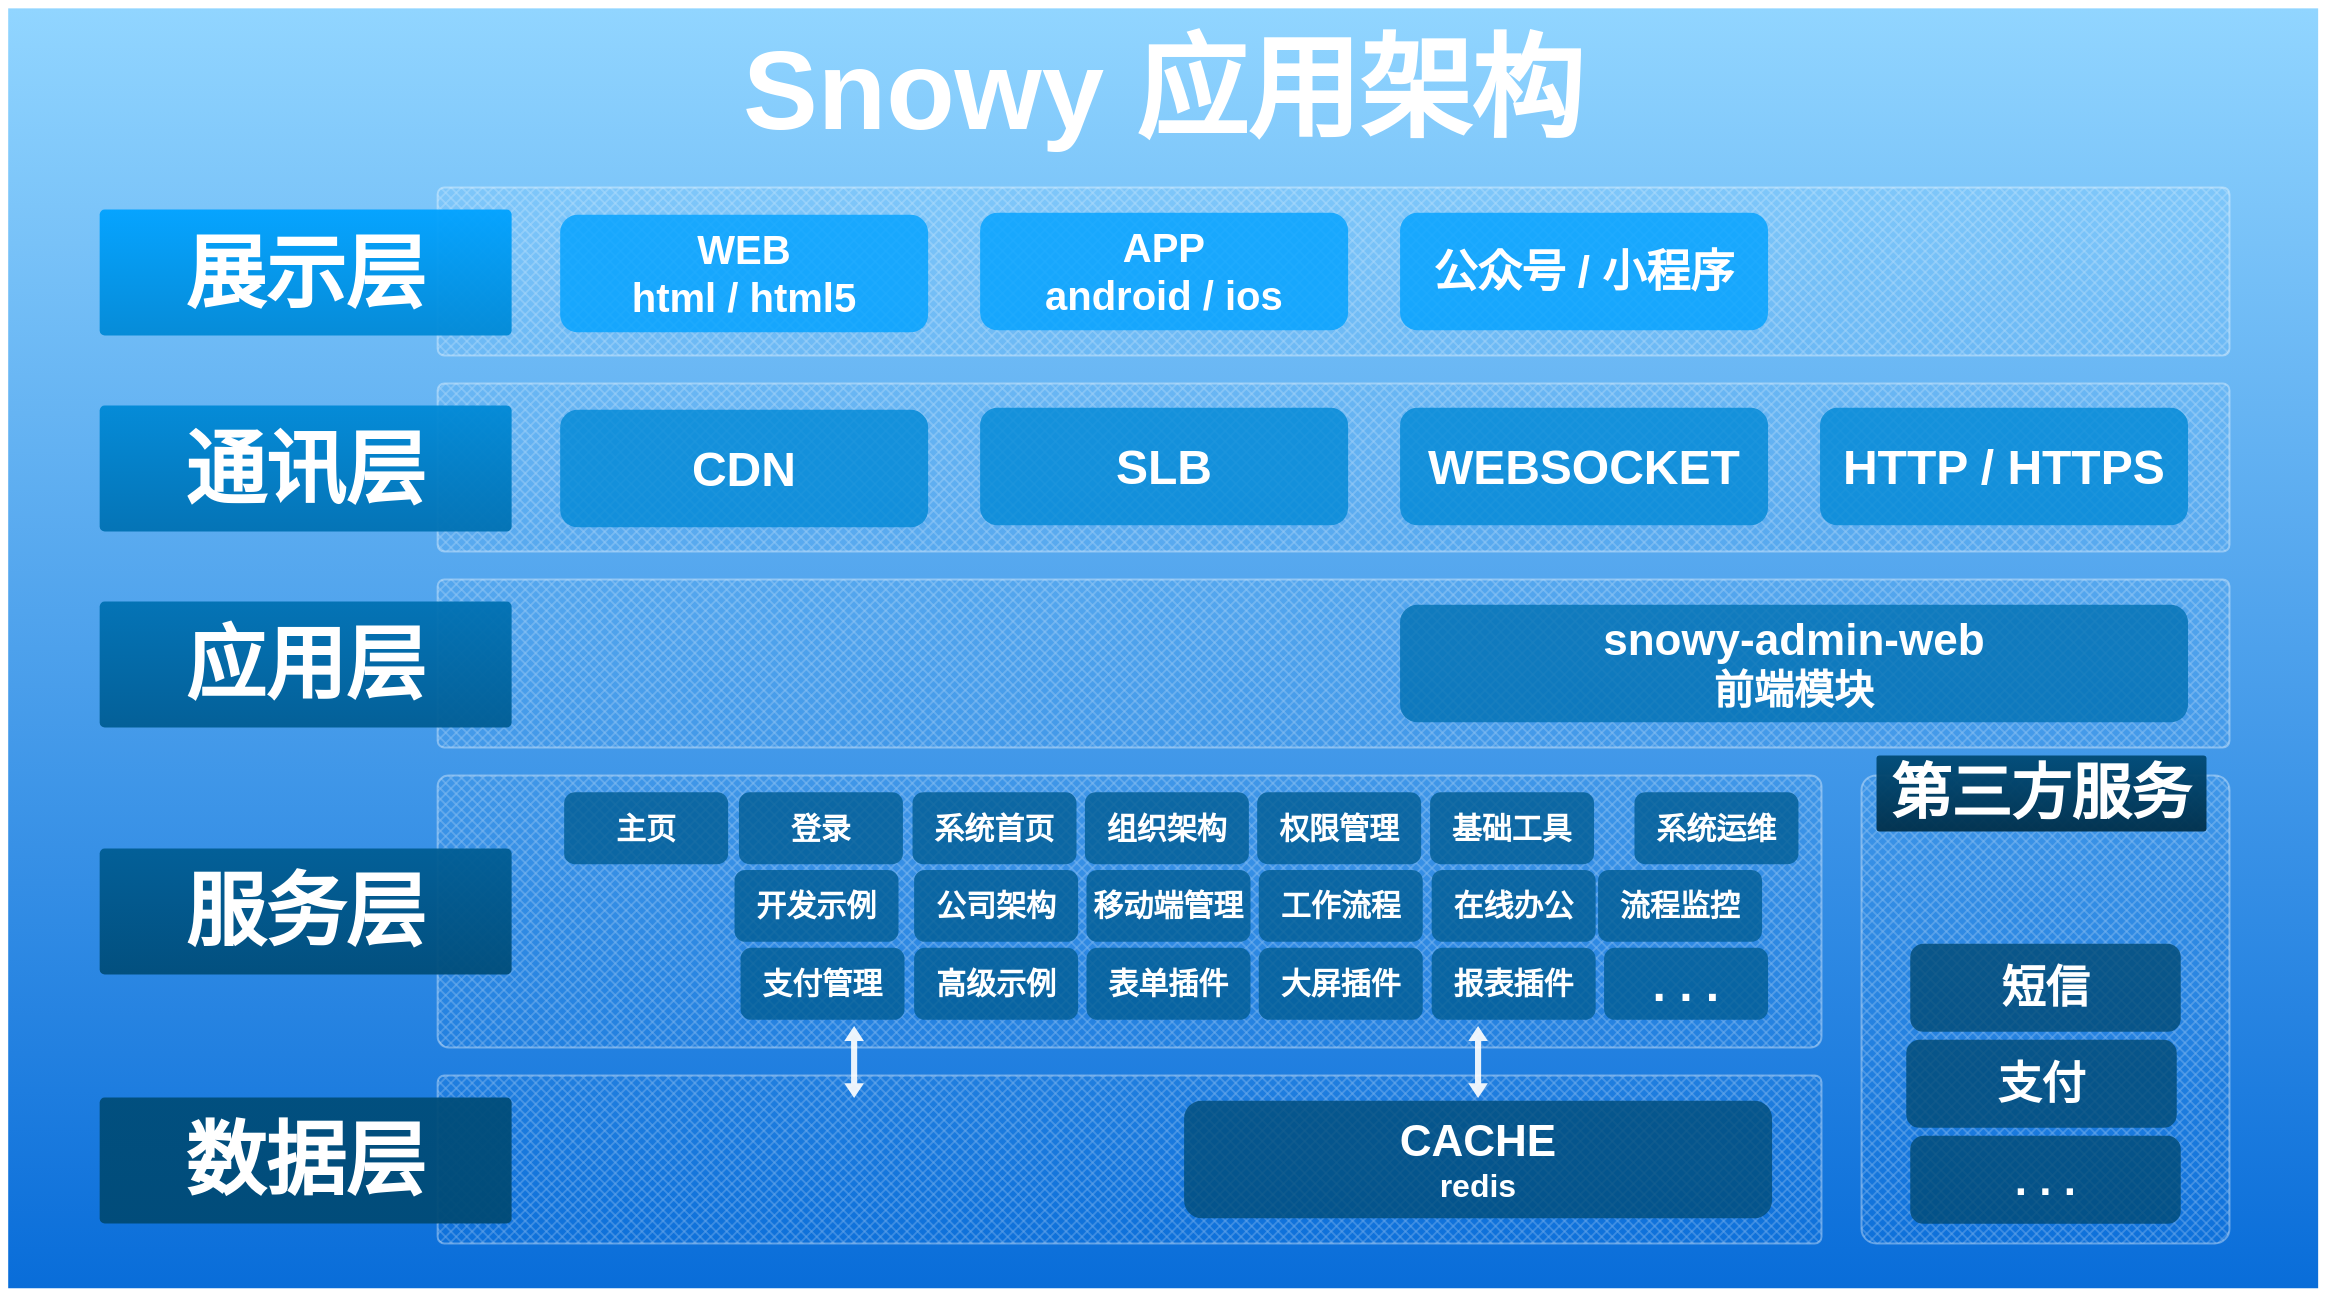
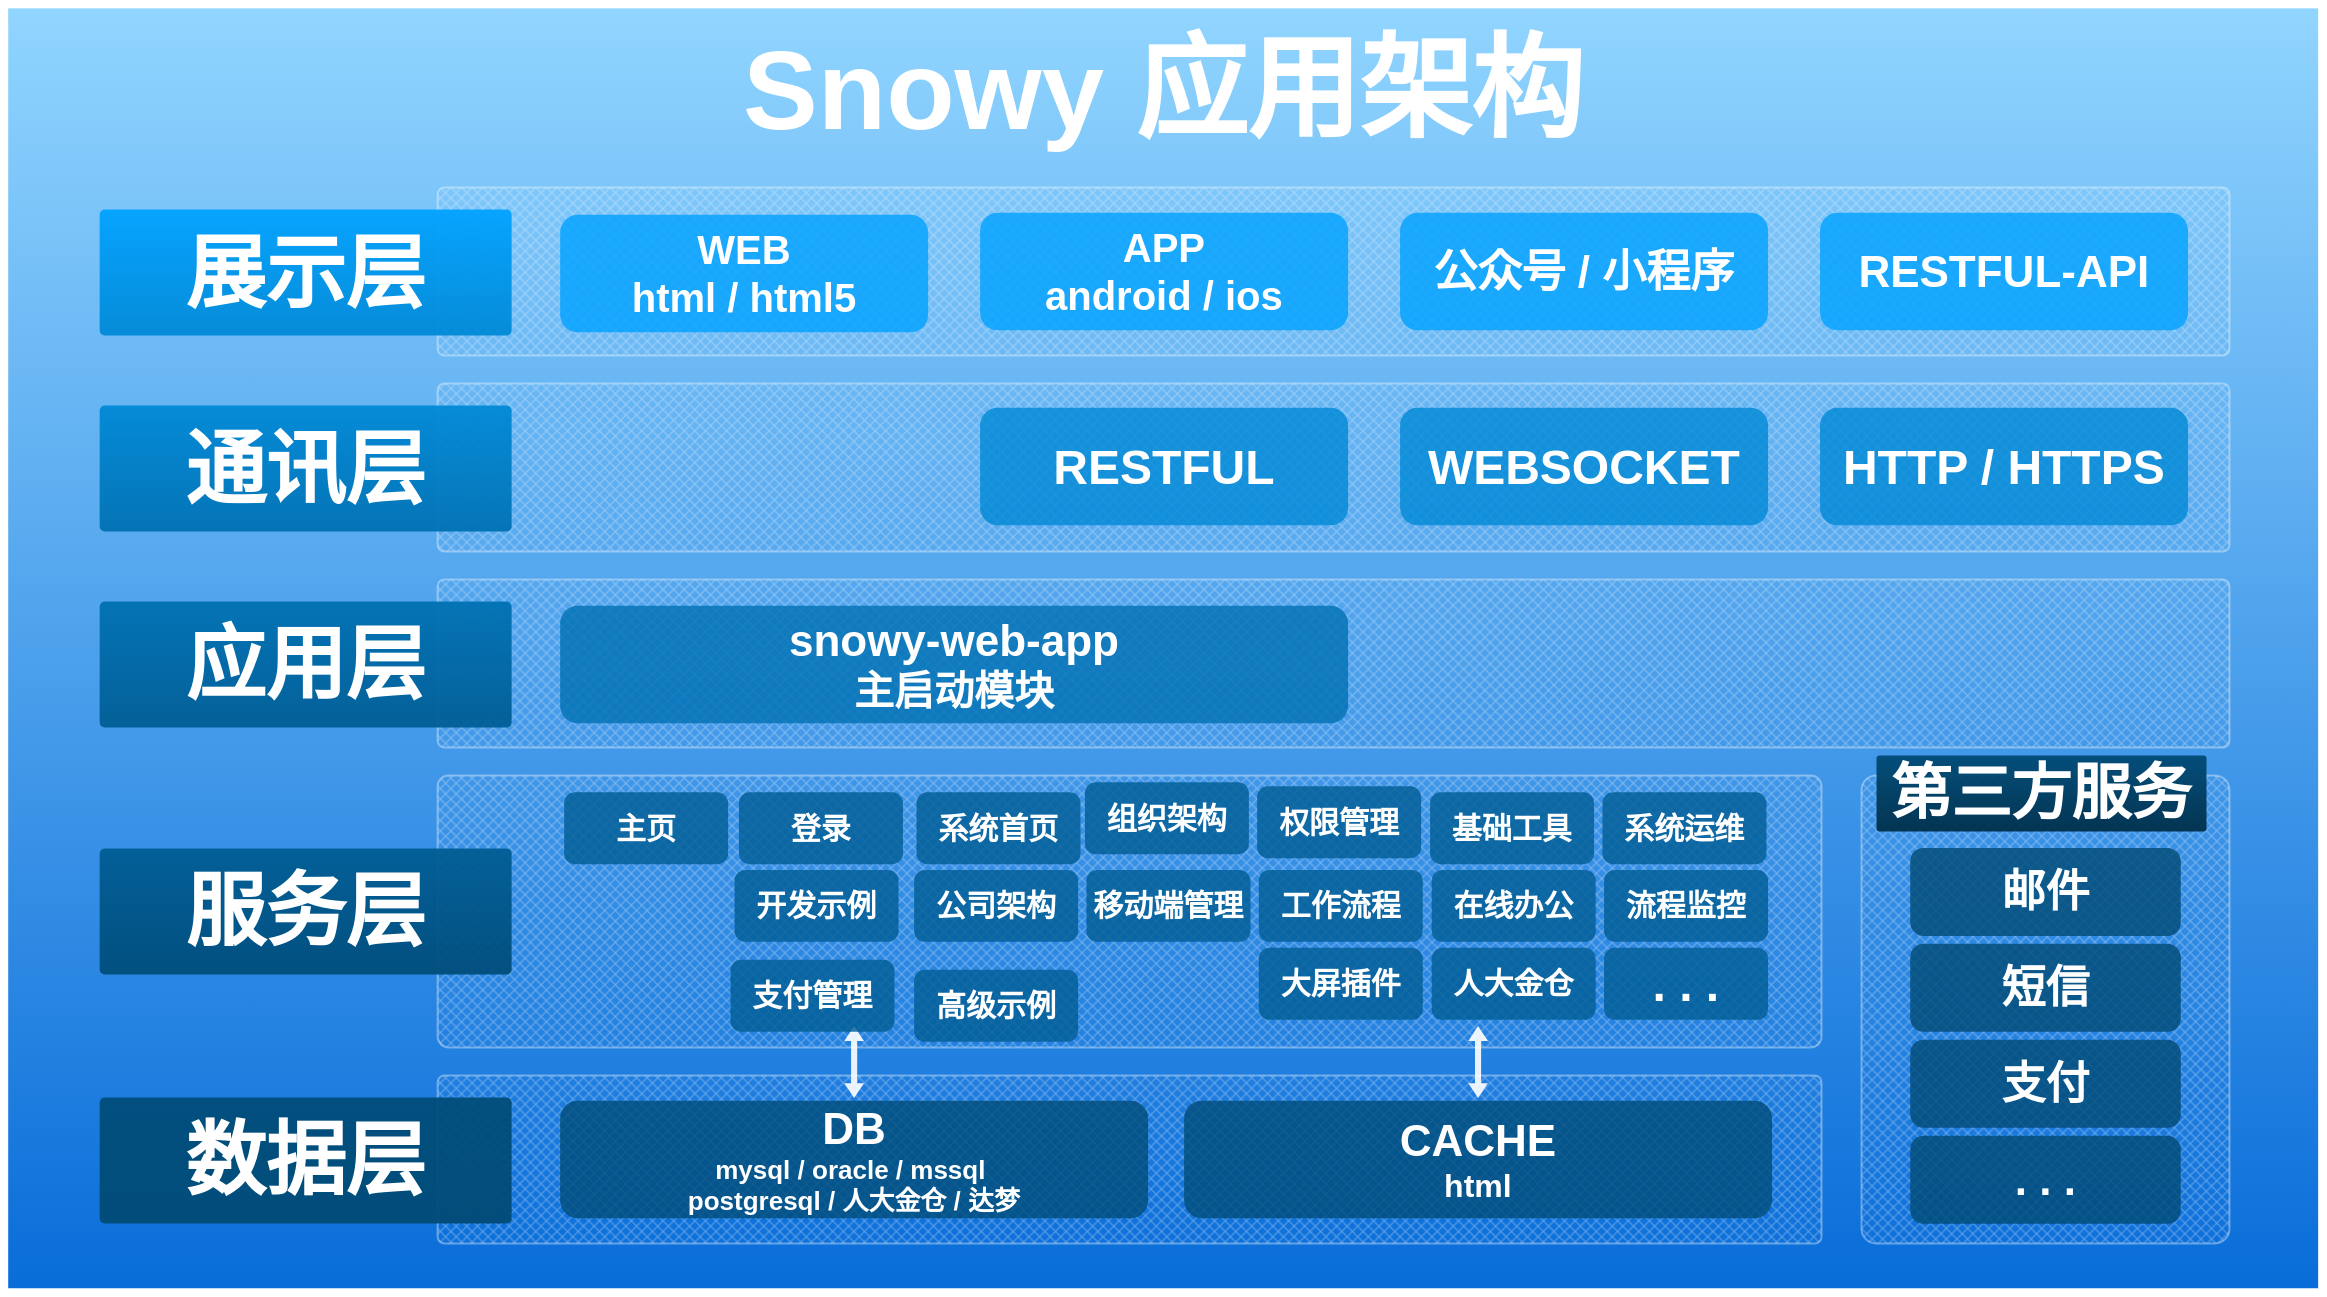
none -> (2004, 271)
(1164, 467) -> (1164, 467)
(744, 468) -> none
(1794, 663) -> none
none -> (954, 664)
(995, 828) -> (999, 828)
(1167, 828) -> (1167, 818)
(1339, 828) -> (1339, 822)
(1717, 828) -> (1685, 828)
none -> (2046, 892)
(1680, 906) -> (1686, 906)
(823, 984) -> (813, 996)
(996, 984) -> (996, 1006)
(1169, 984) -> none
(1514, 984) -> (1514, 984)
(2042, 1084) -> (2046, 1084)
none -> (854, 1159)
(1478, 1159) -> (1478, 1159)
